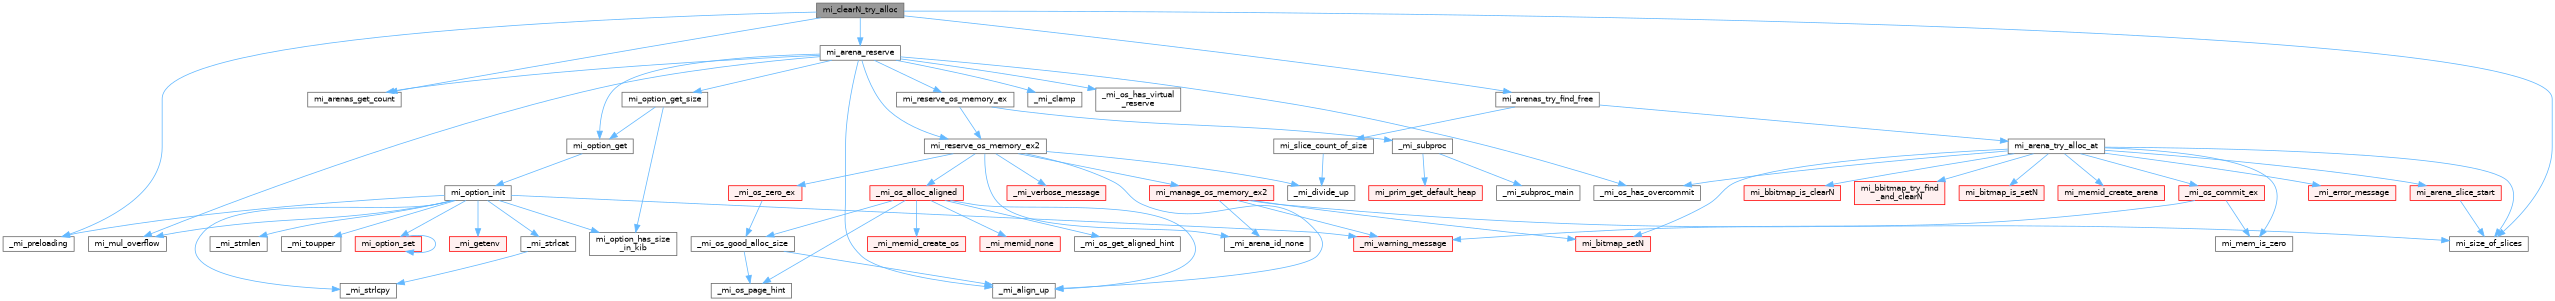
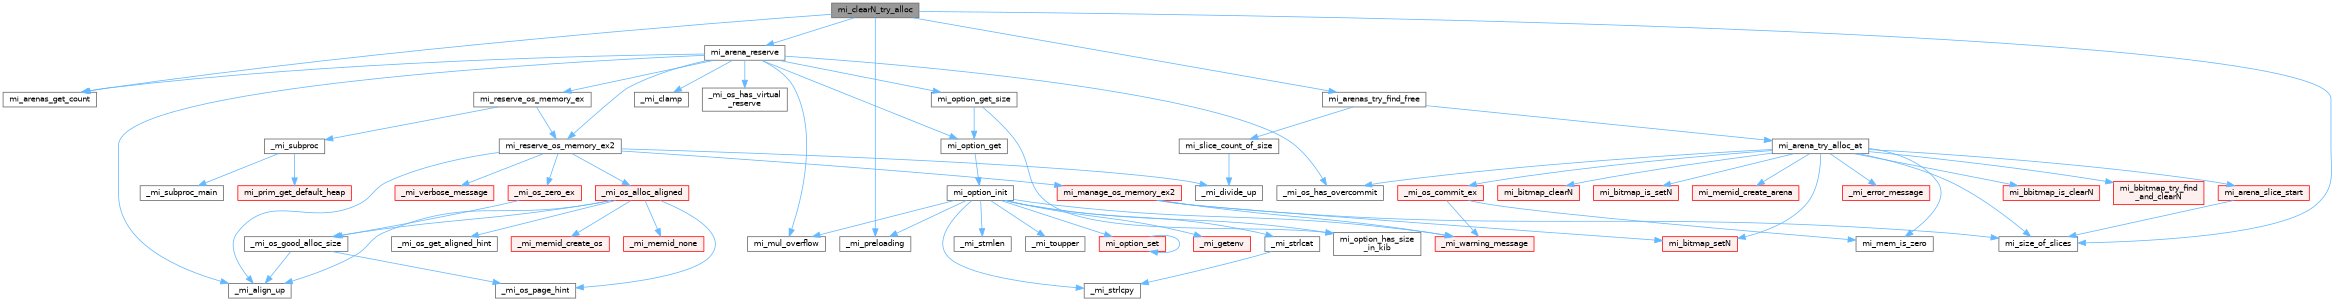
none -> (1539, 193)
(1267, 244) -> none
